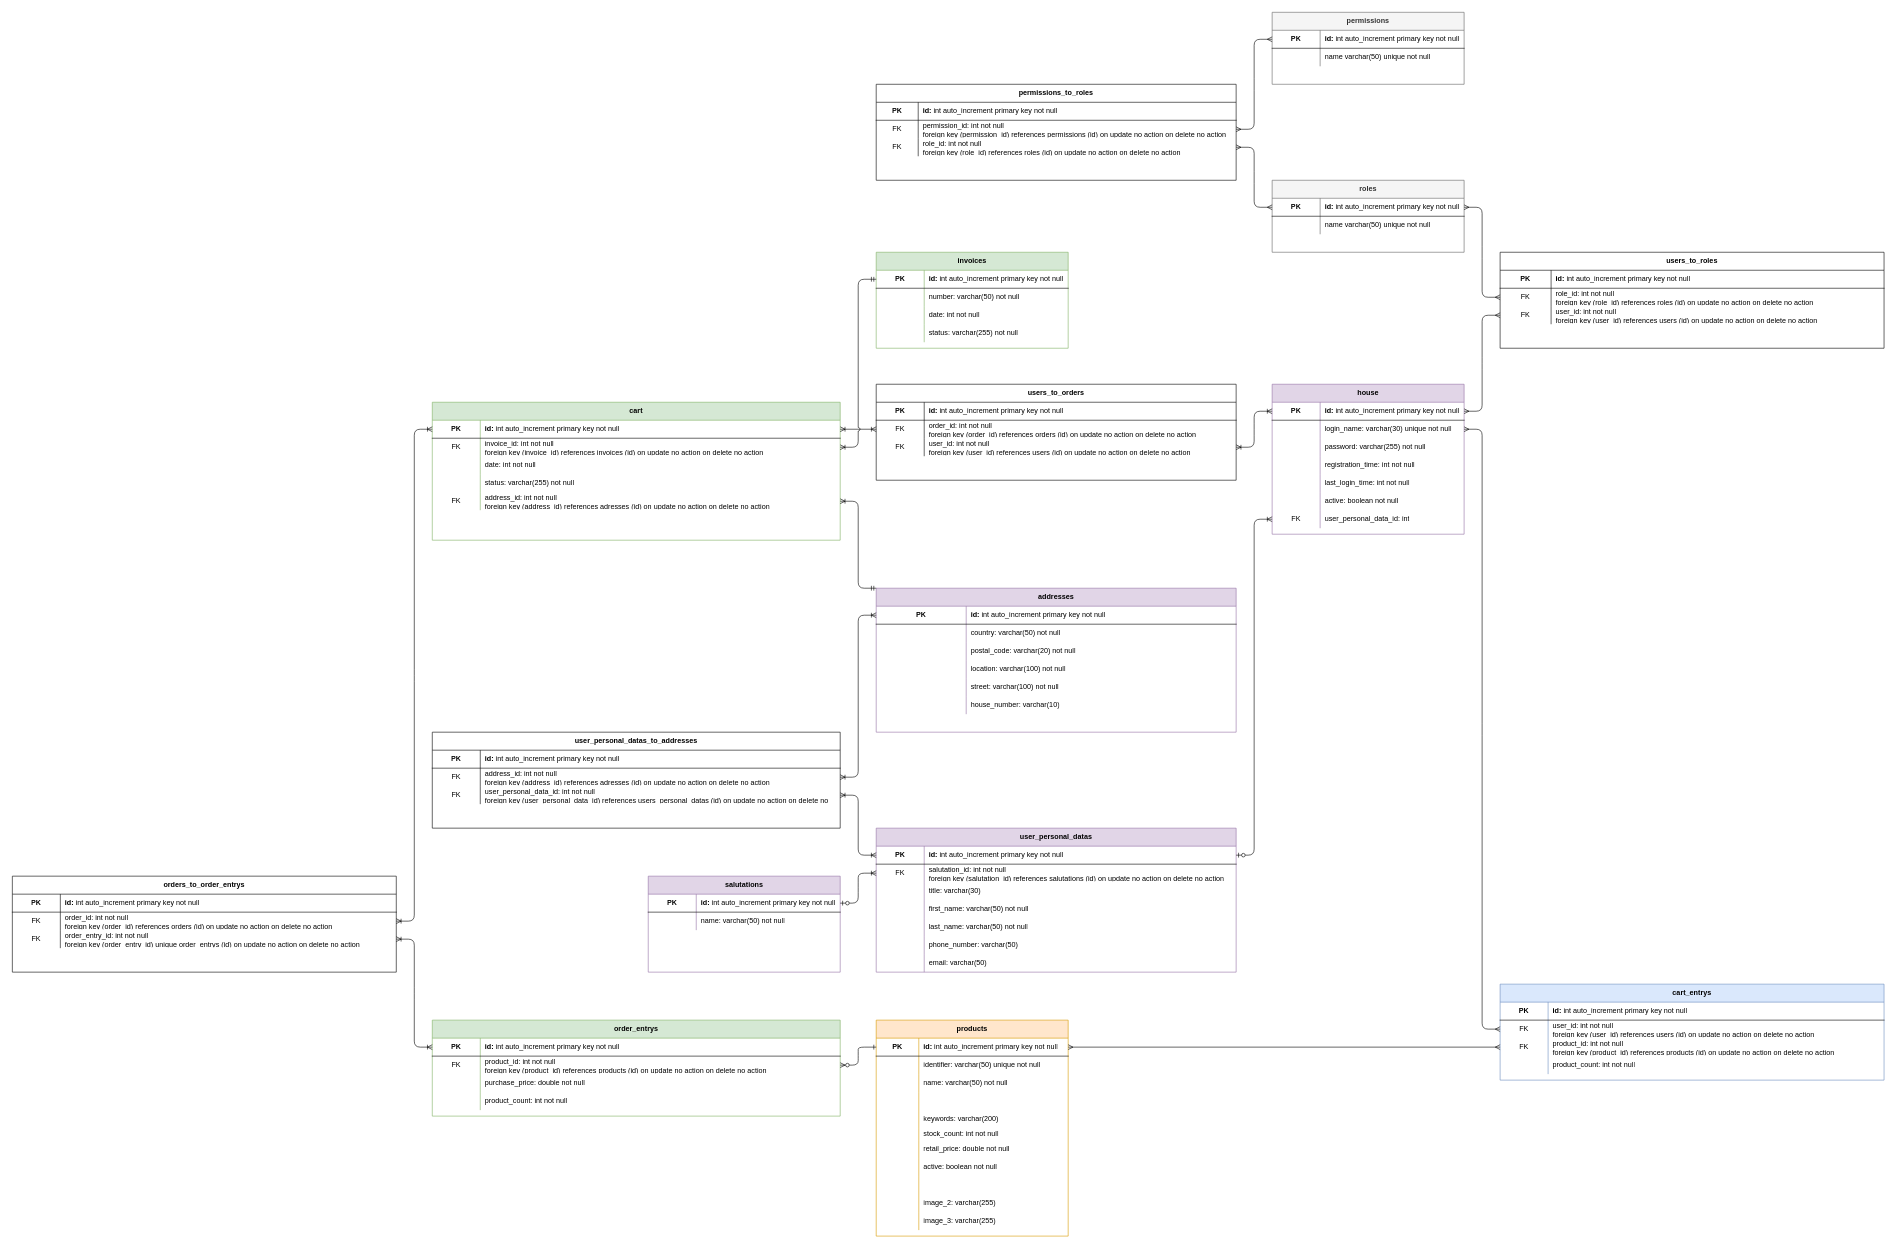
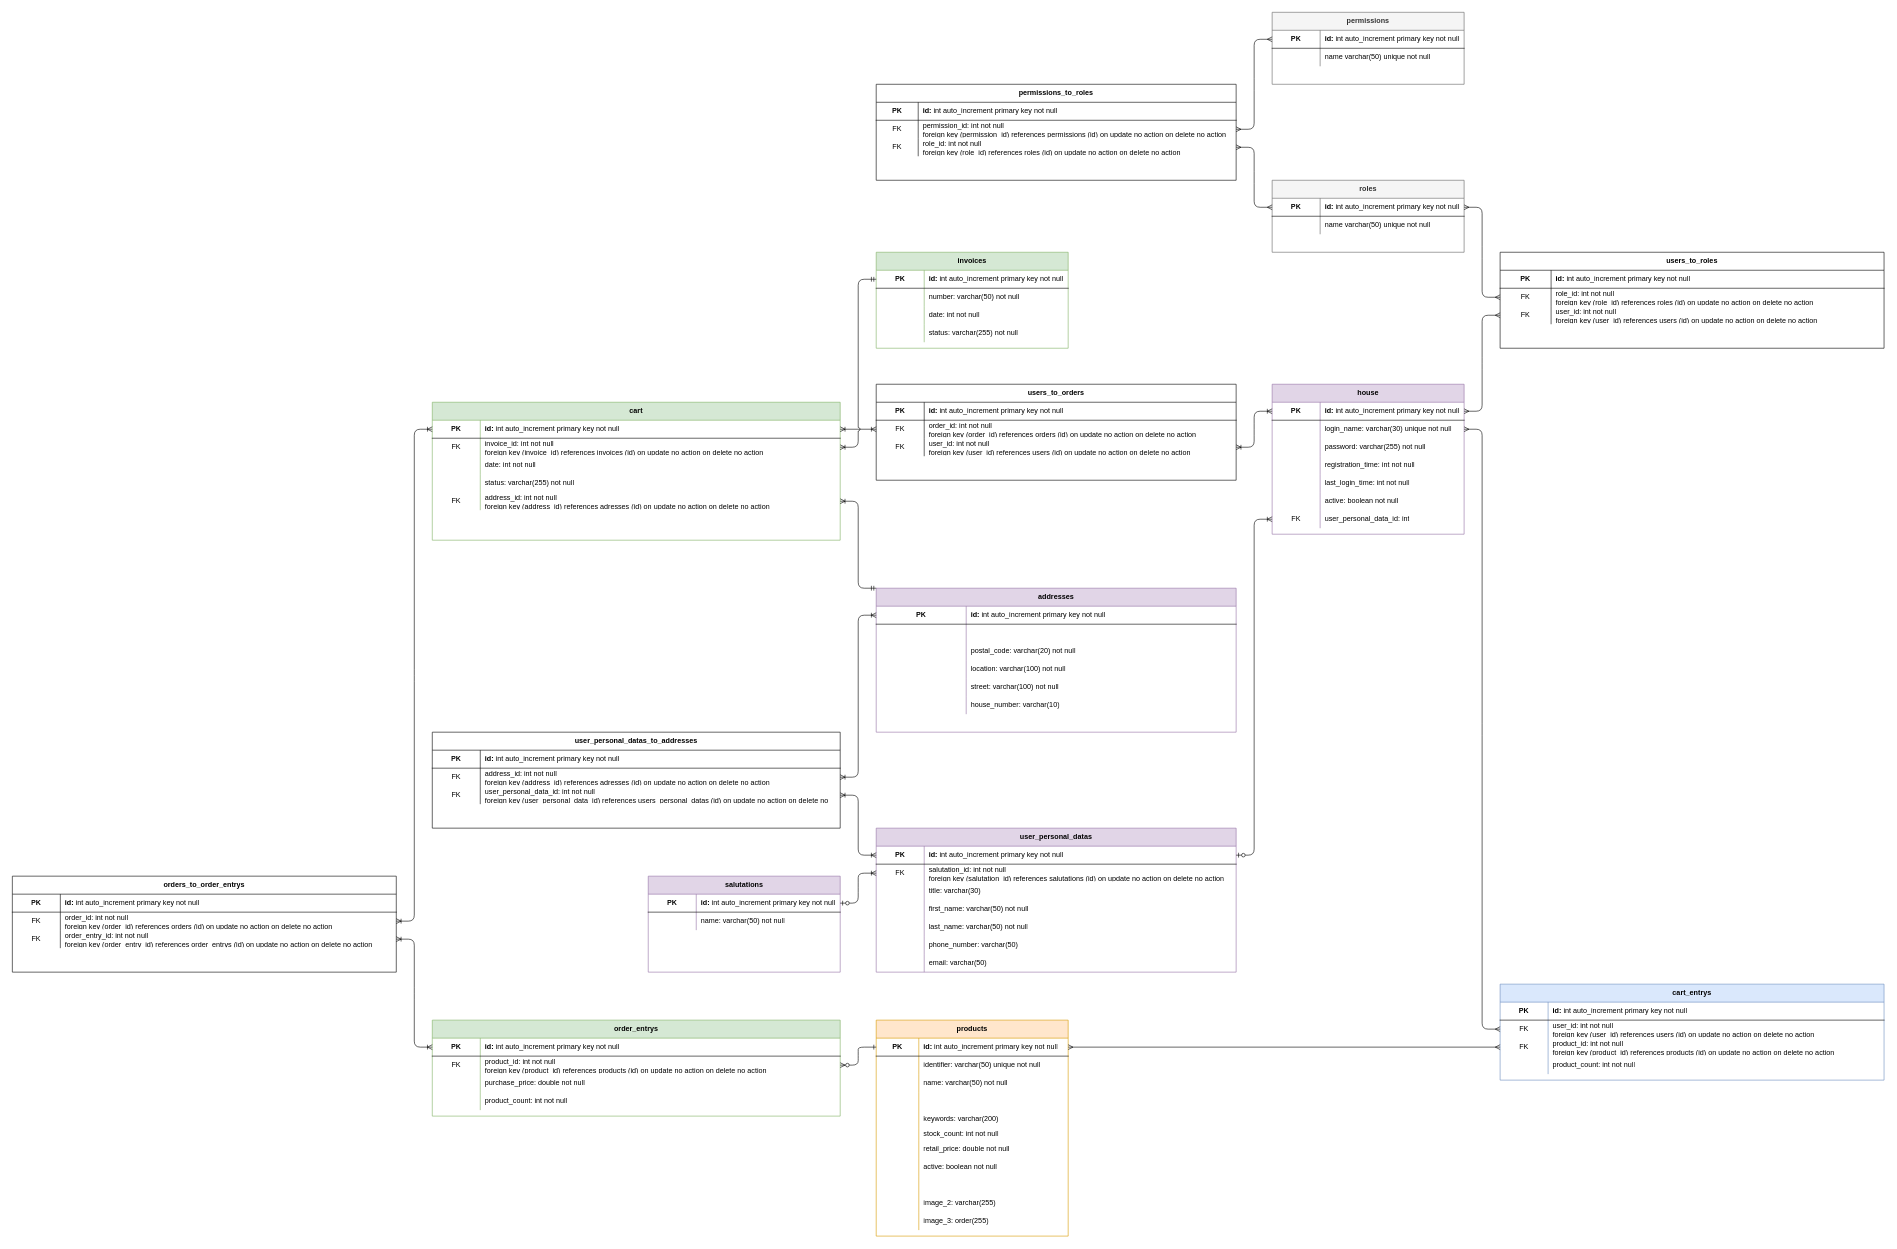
(1101, 633) -> none
(231, 939) -> (231, 939)
(963, 1221) -> (959, 1221)
